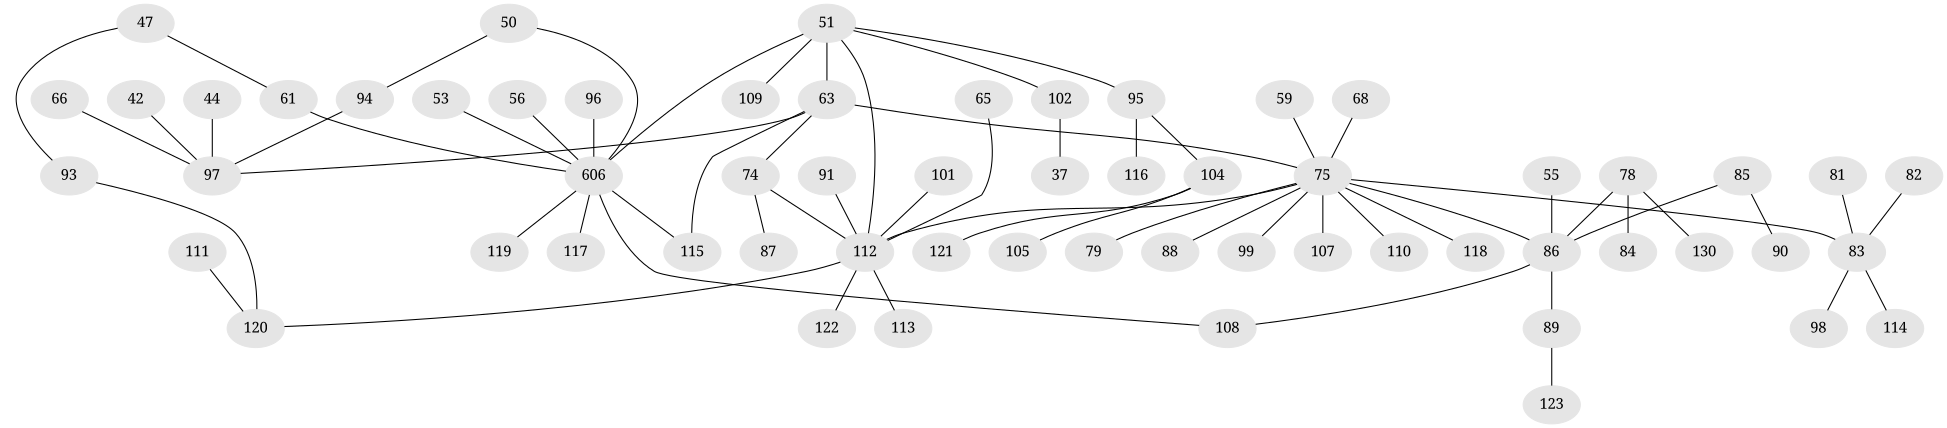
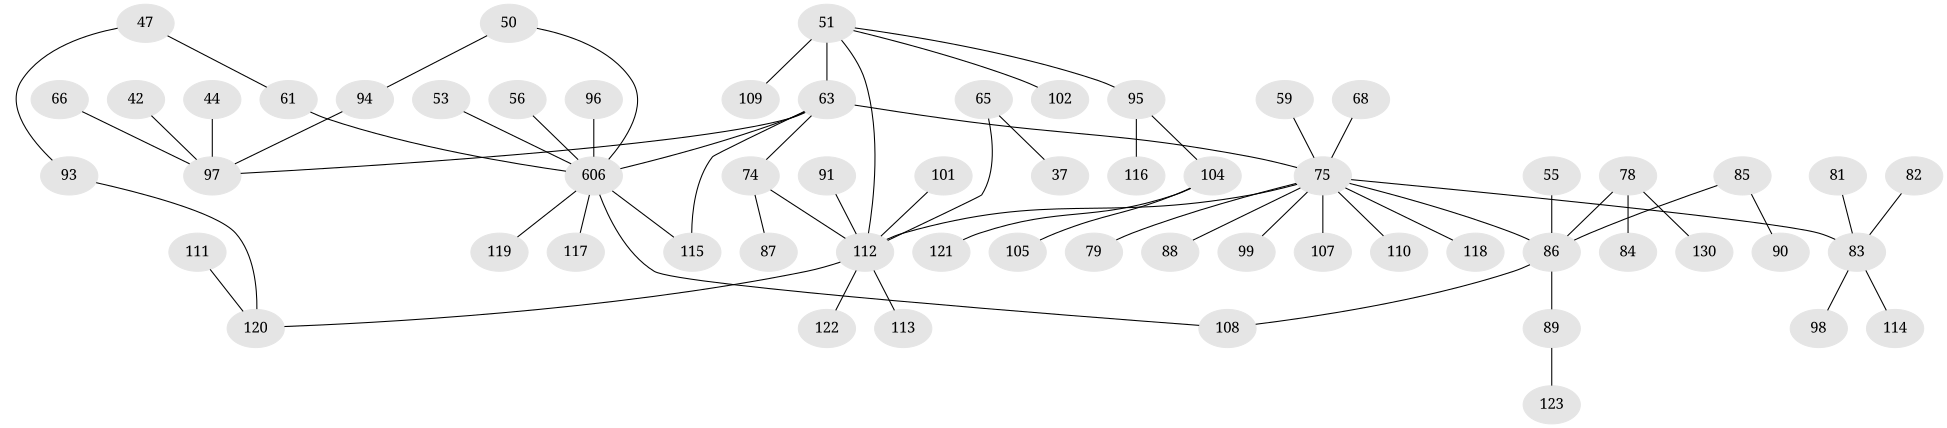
(701, 88) -> (714, 144)
(1060, 139) -> (1022, 138)
